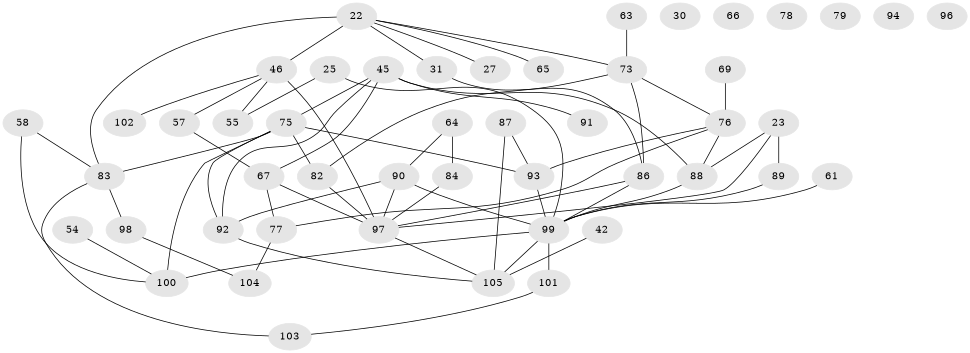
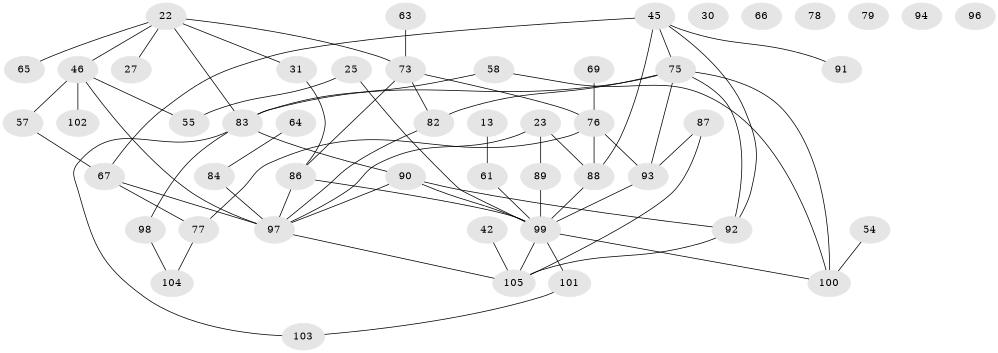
none -> (487, 123)
(428, 147) -> (325, 155)
